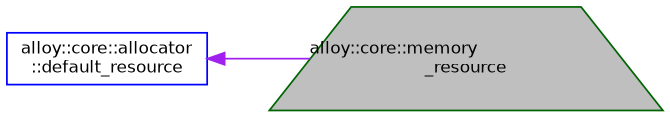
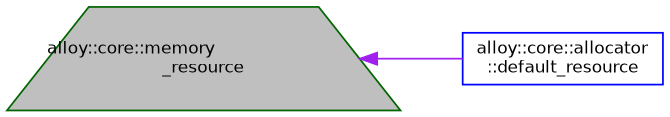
(268, 59) -> (420, 59)
